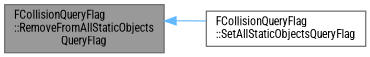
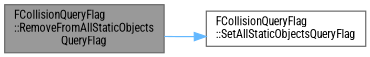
(191, 21) -> (179, 37)
